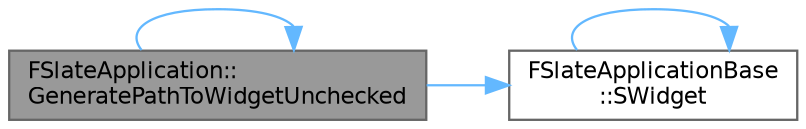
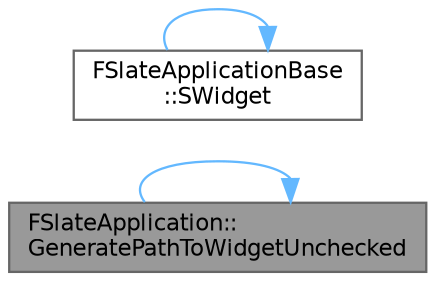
(456, 85) -> none
